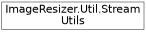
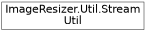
(73, 16) -> (73, 16)
